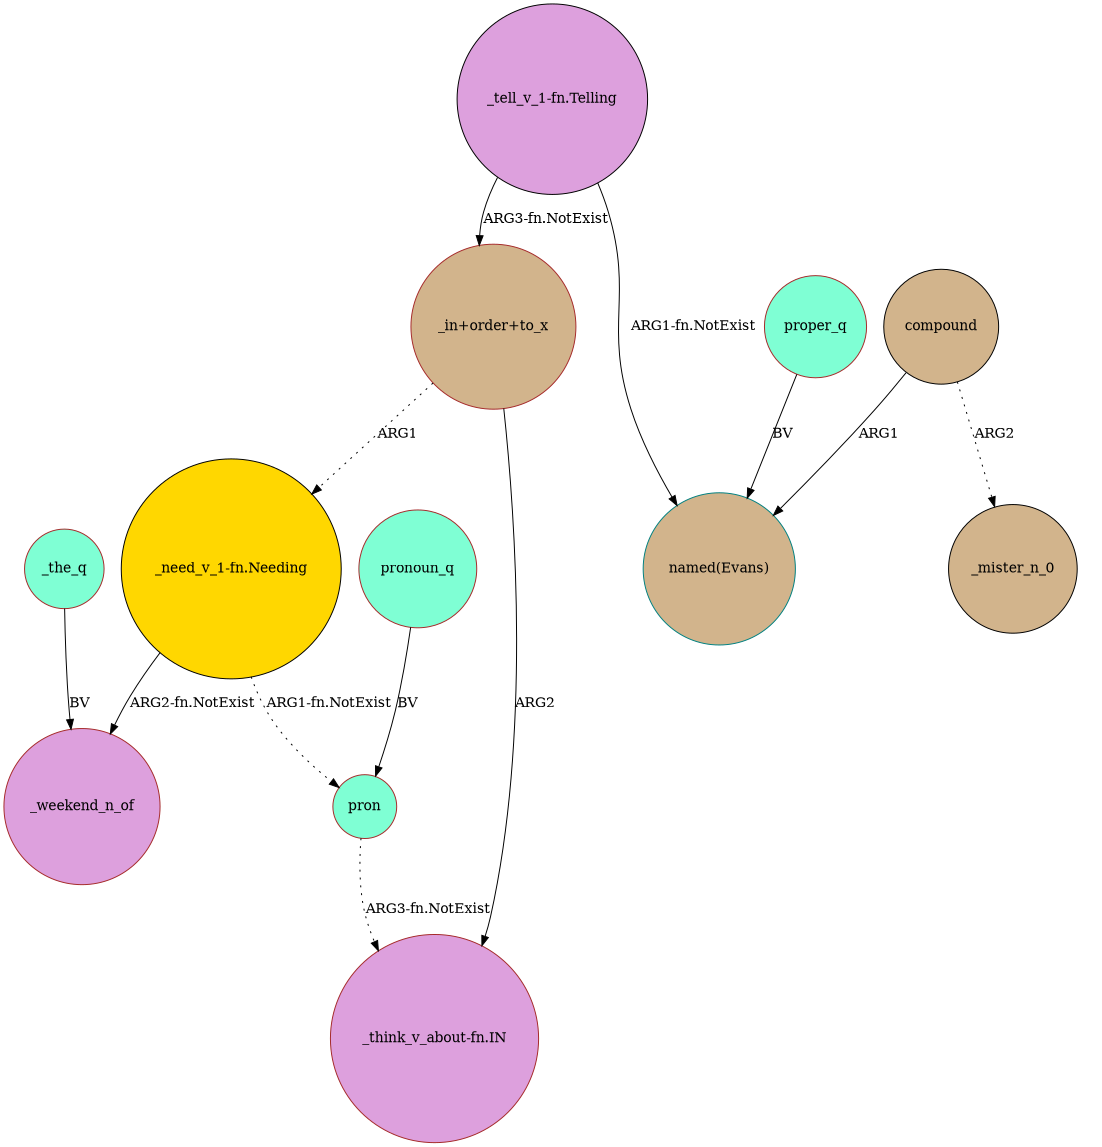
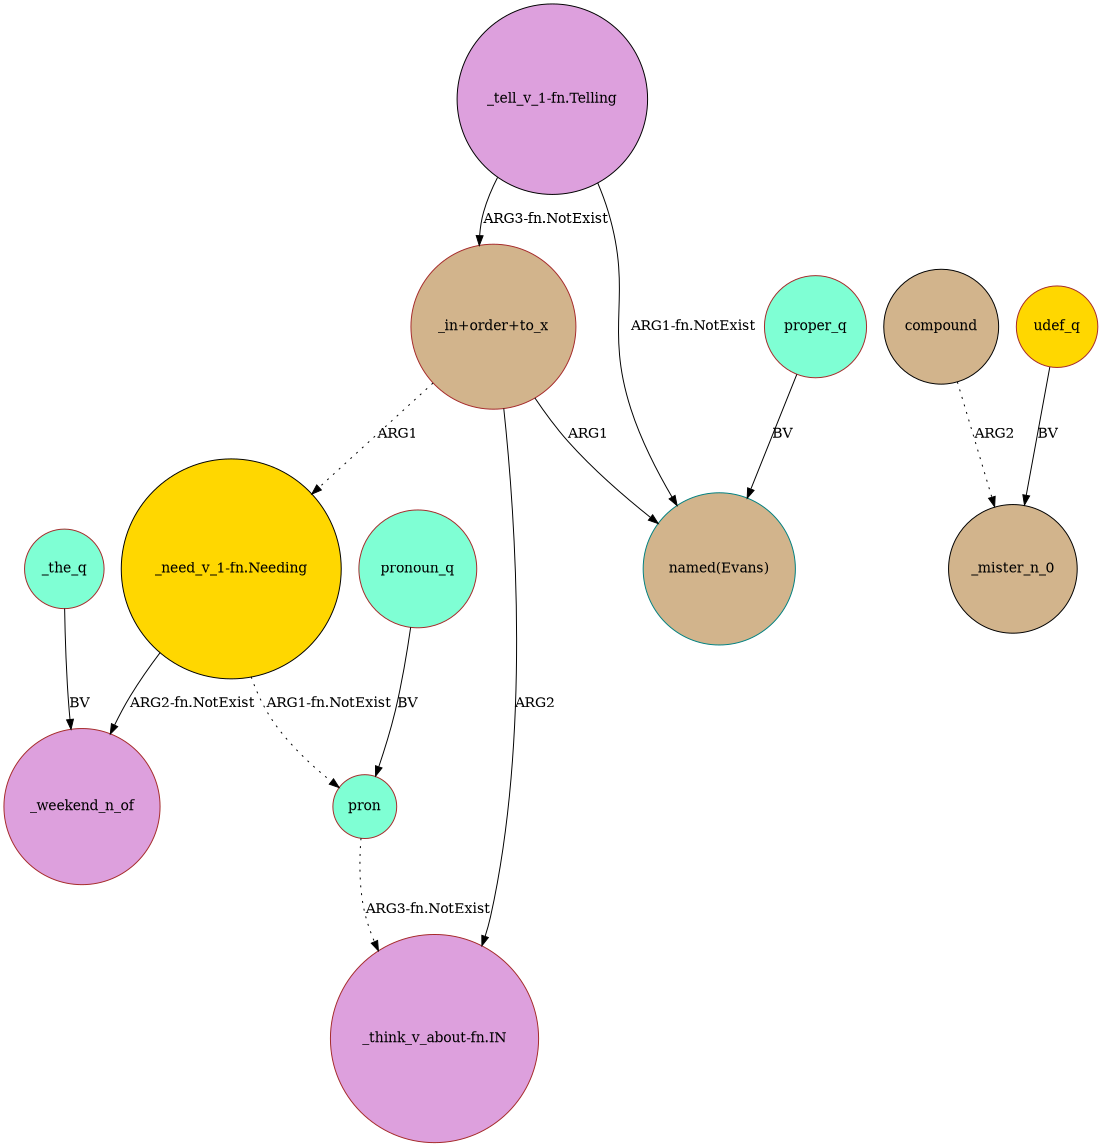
none -> (1057, 327)
(845, 442) -> (588, 462)
